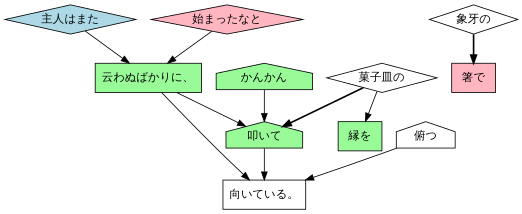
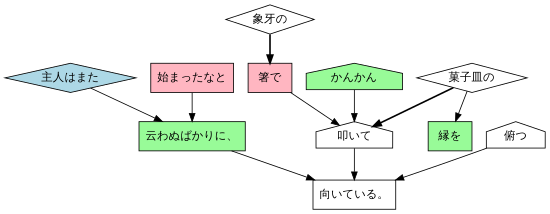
(227, 19) -> (192, 78)
(207, 108) -> (312, 107)
(264, 136) -> (354, 136)
